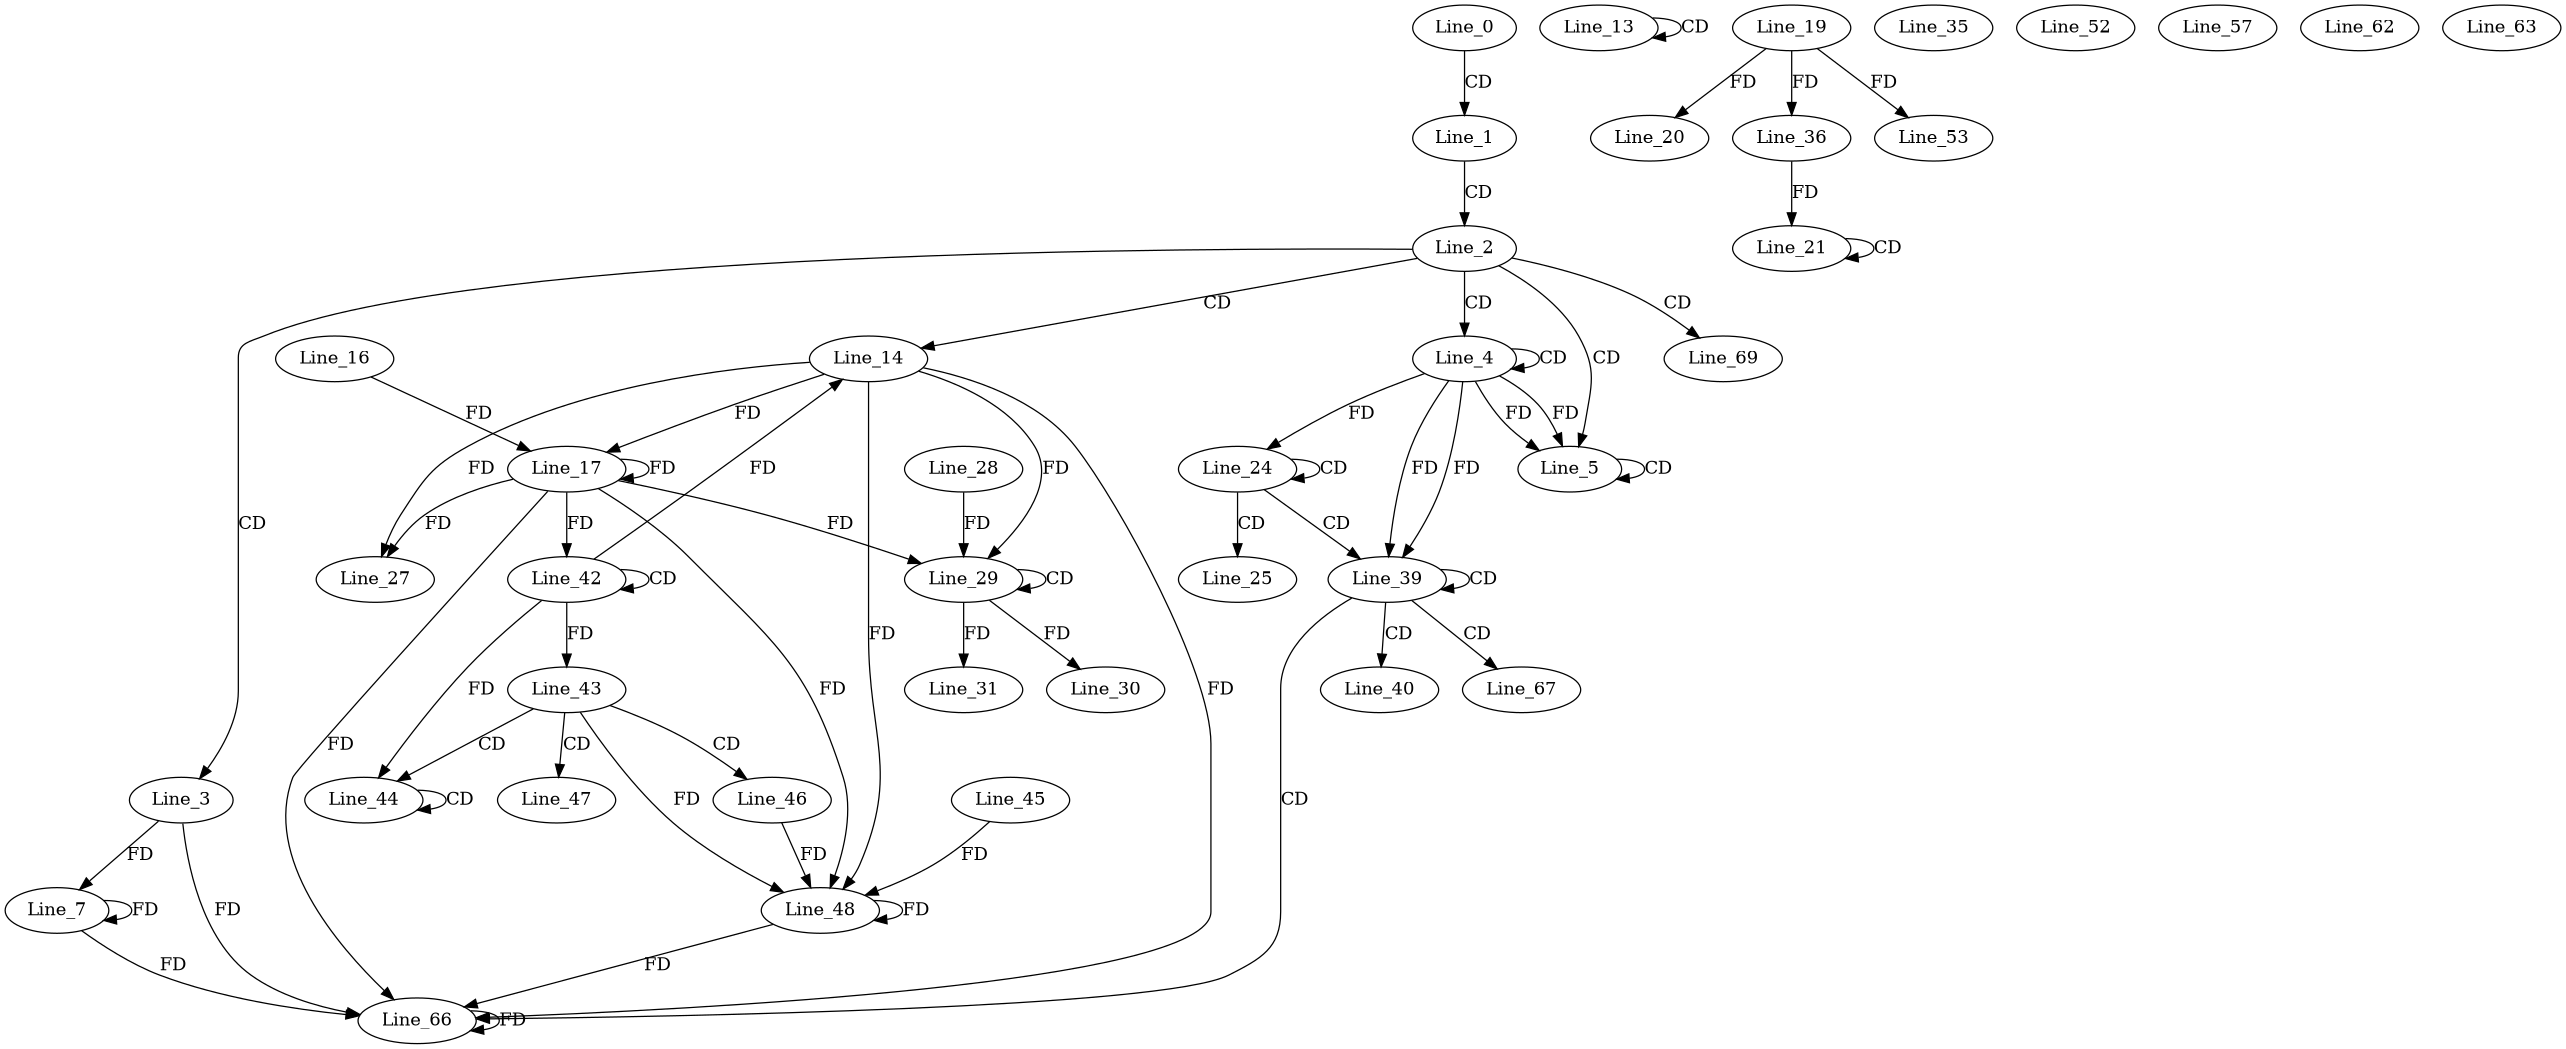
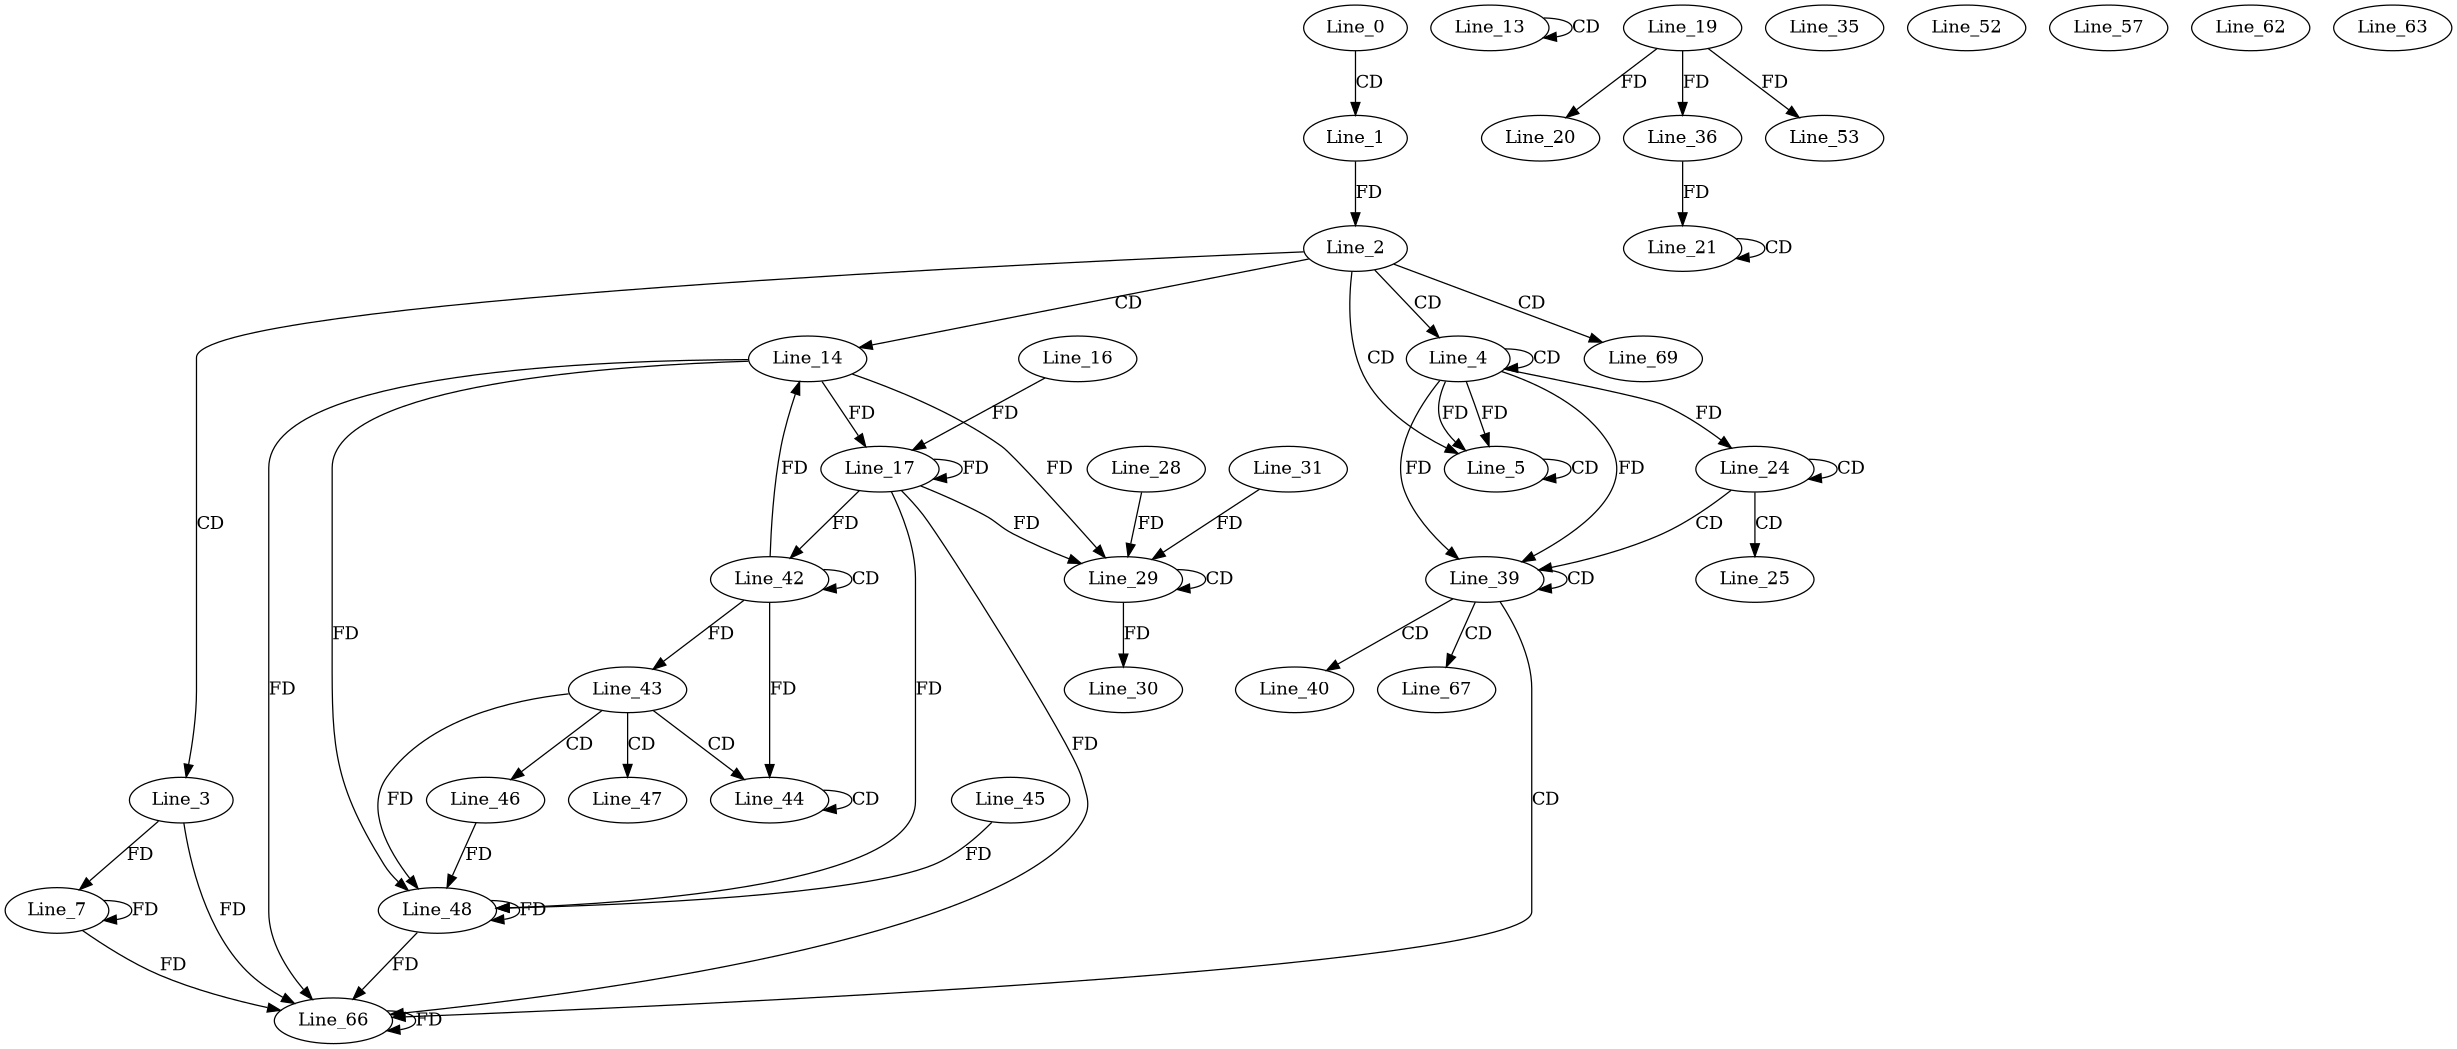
(1478, 193) -> (1369, 193)
(375, 580) -> none
(964, 628) -> (1211, 521)
